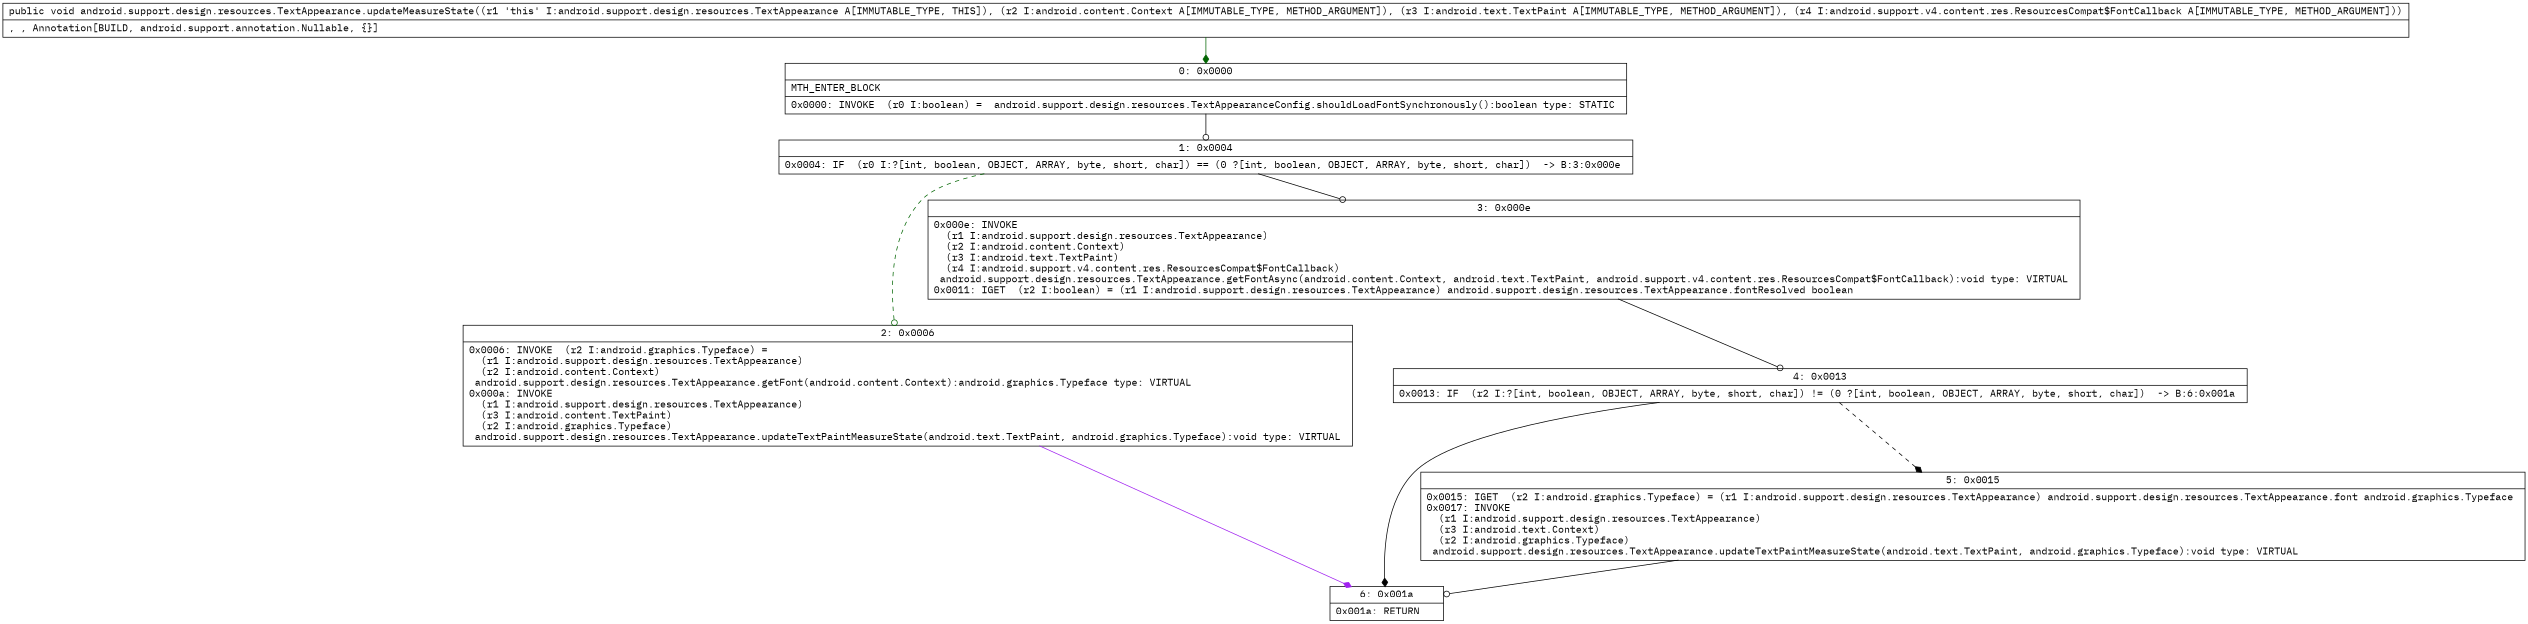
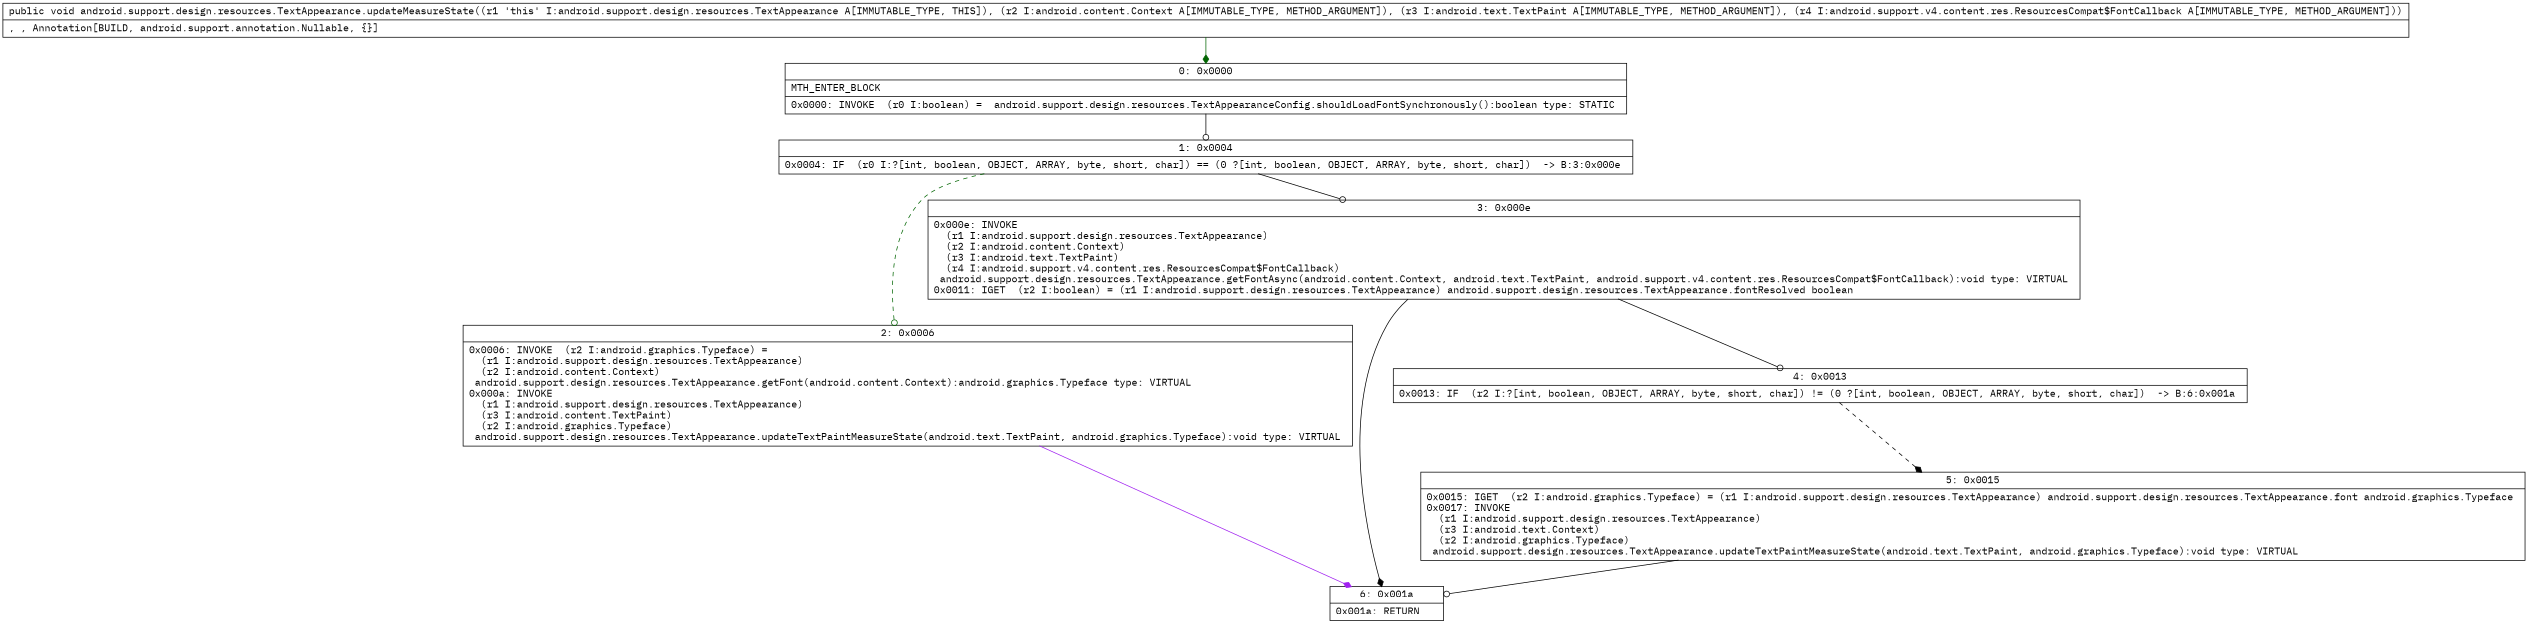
(1478, 439) -> (1360, 434)
